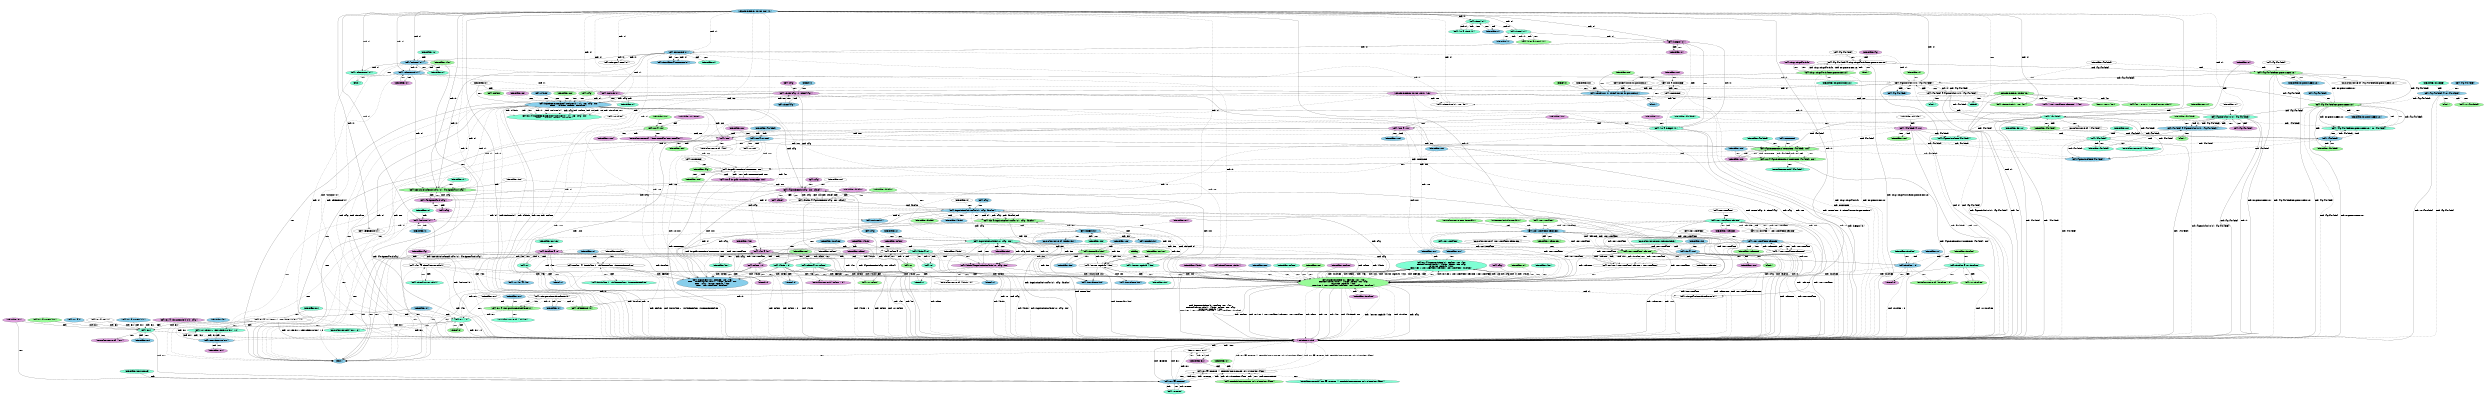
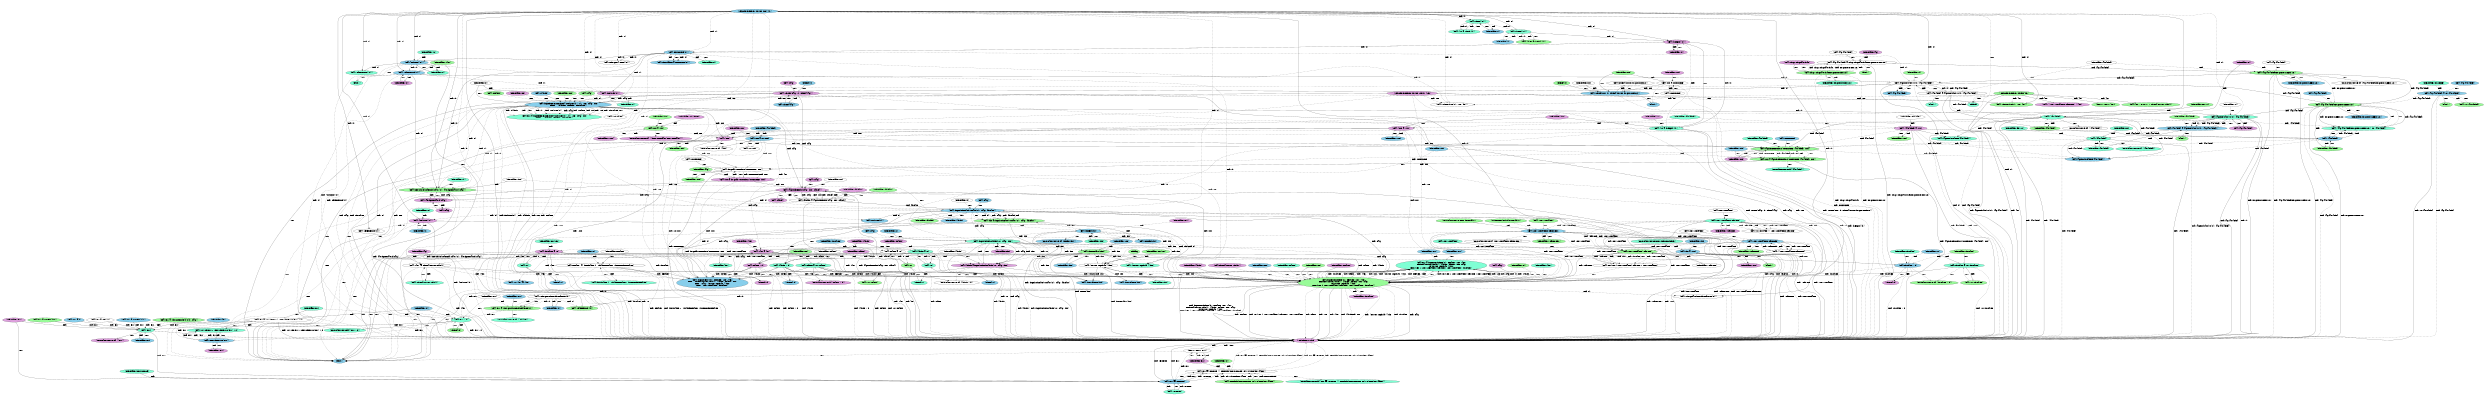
(1715, 75) -> (1833, 77)
(179, 320) -> (179, 320)
